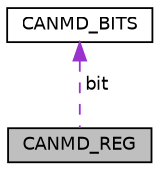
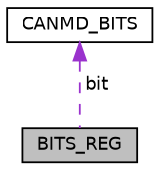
(80, 145) -> (80, 145)
